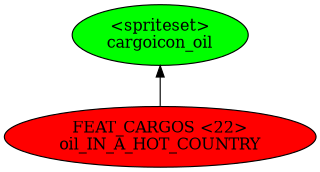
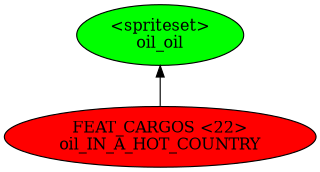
(160, 35) -> (160, 35)
